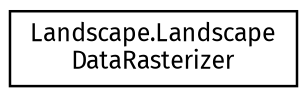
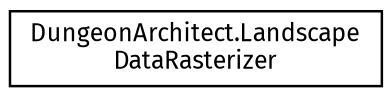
(153, 49) -> (196, 49)
